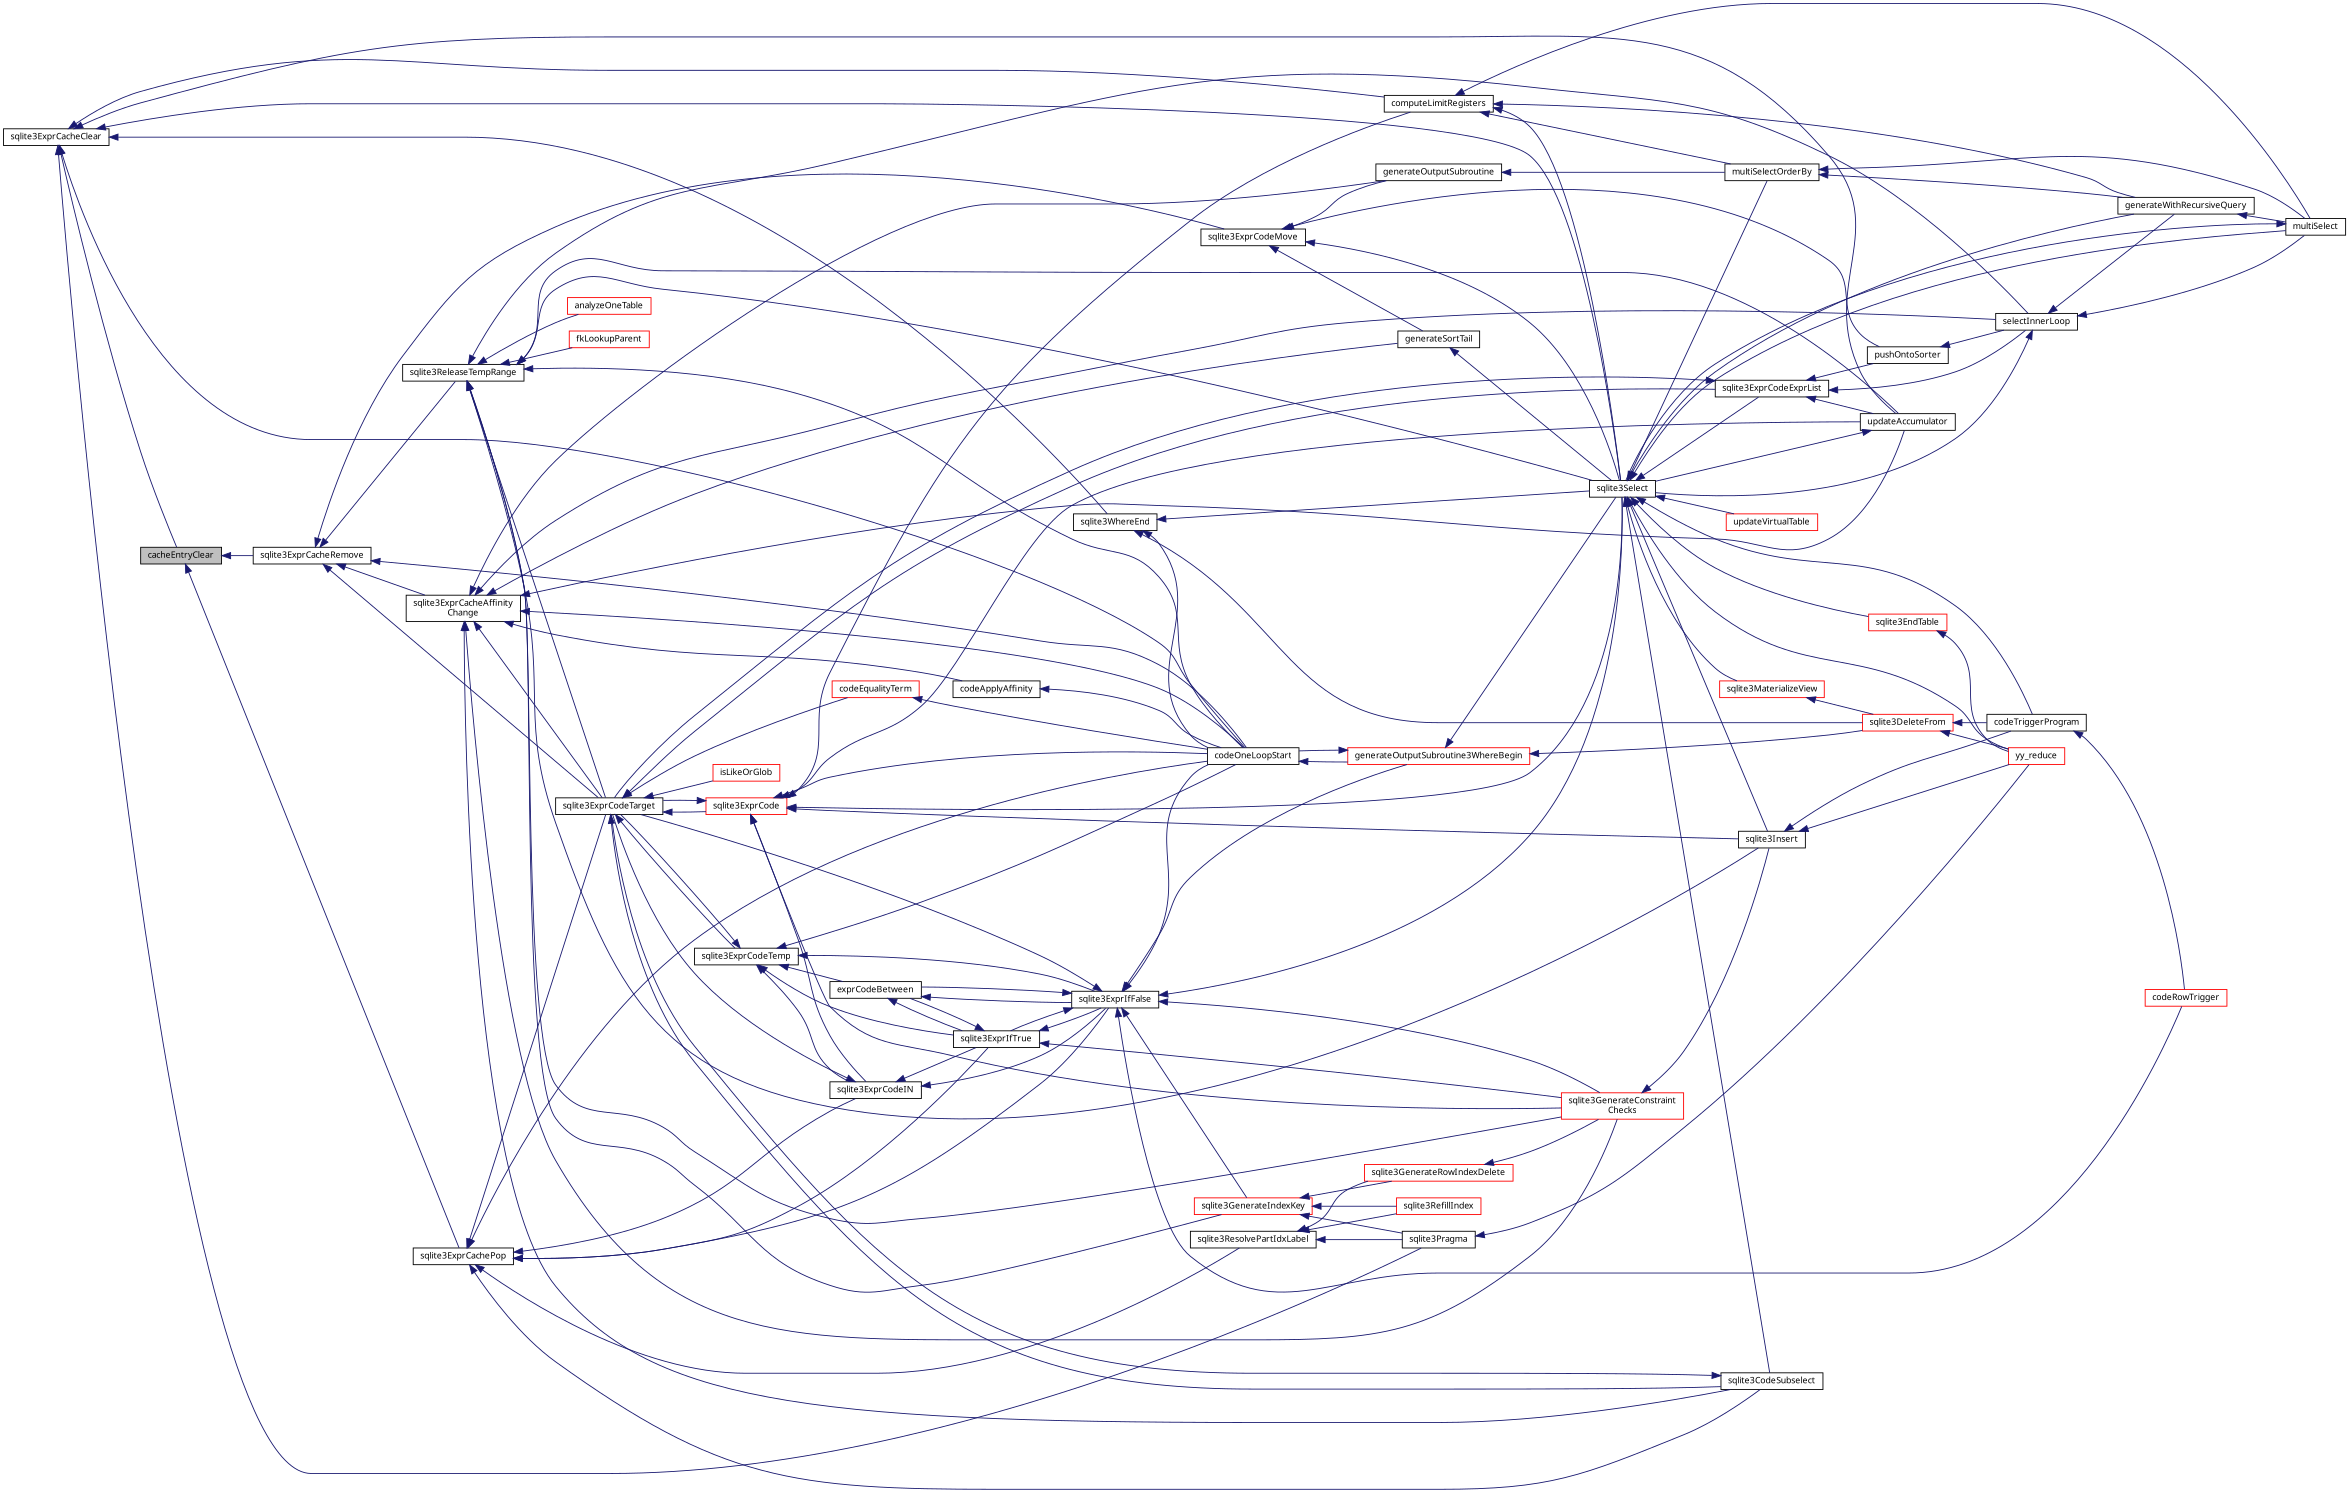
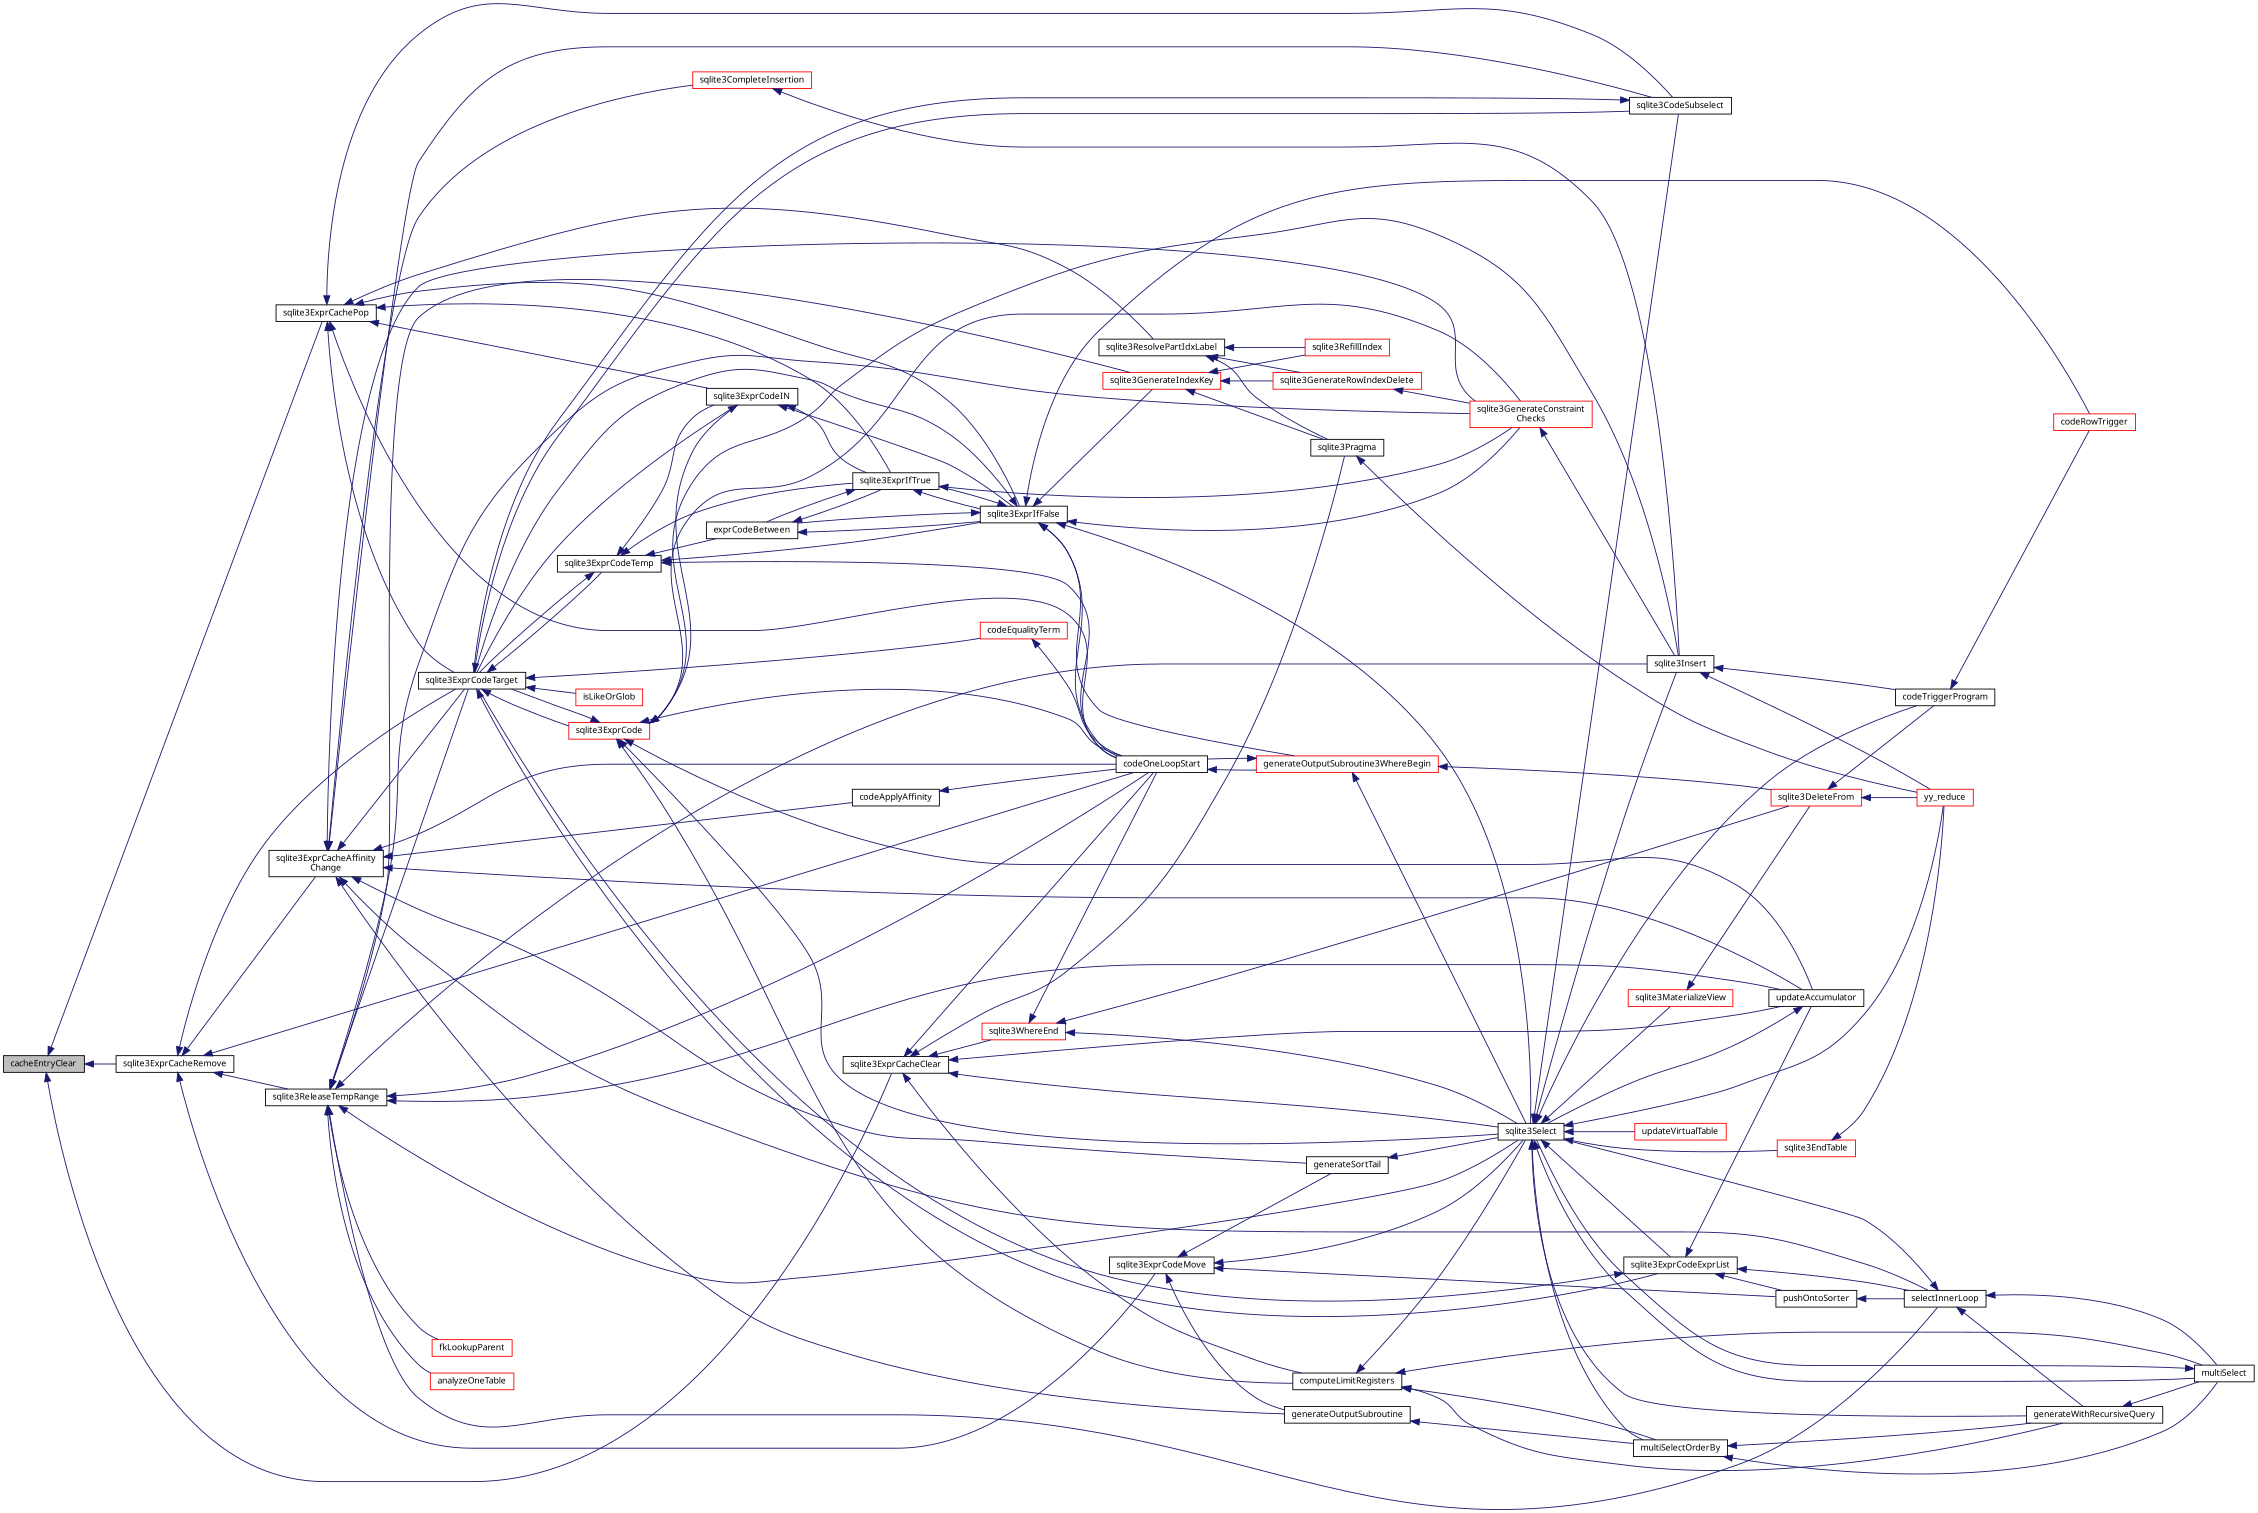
none -> (752, 80)
(111, 353) -> (445, 1482)
(1115, 522) -> (1024, 1031)
